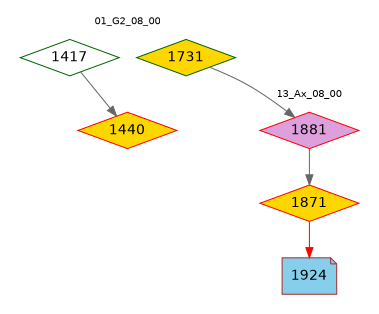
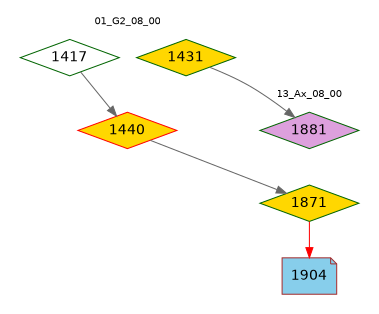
(186, 58) -> (186, 58)
(309, 130) -> (309, 130)
(309, 162) -> (214, 165)
(309, 203) -> (309, 203)
(309, 276) -> (309, 276)
